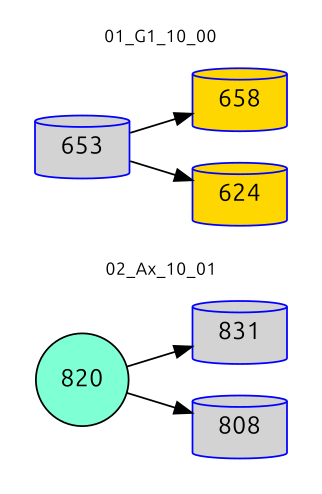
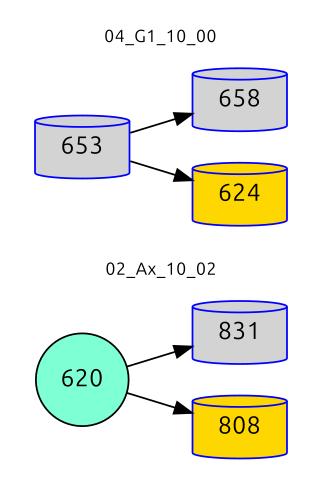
(161, 38) -> (161, 38)
(240, 100) -> (240, 100)
(161, 270) -> (161, 270)
(82, 380) -> (82, 380)
(240, 427) -> (240, 427)
